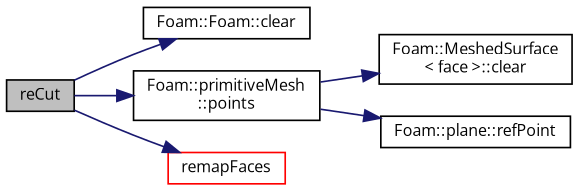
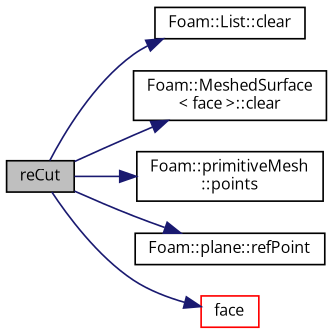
(227, 23) -> (230, 23)
(341, 79) -> (114, 144)
(342, 112) -> (119, 210)
(227, 168) -> (230, 312)
